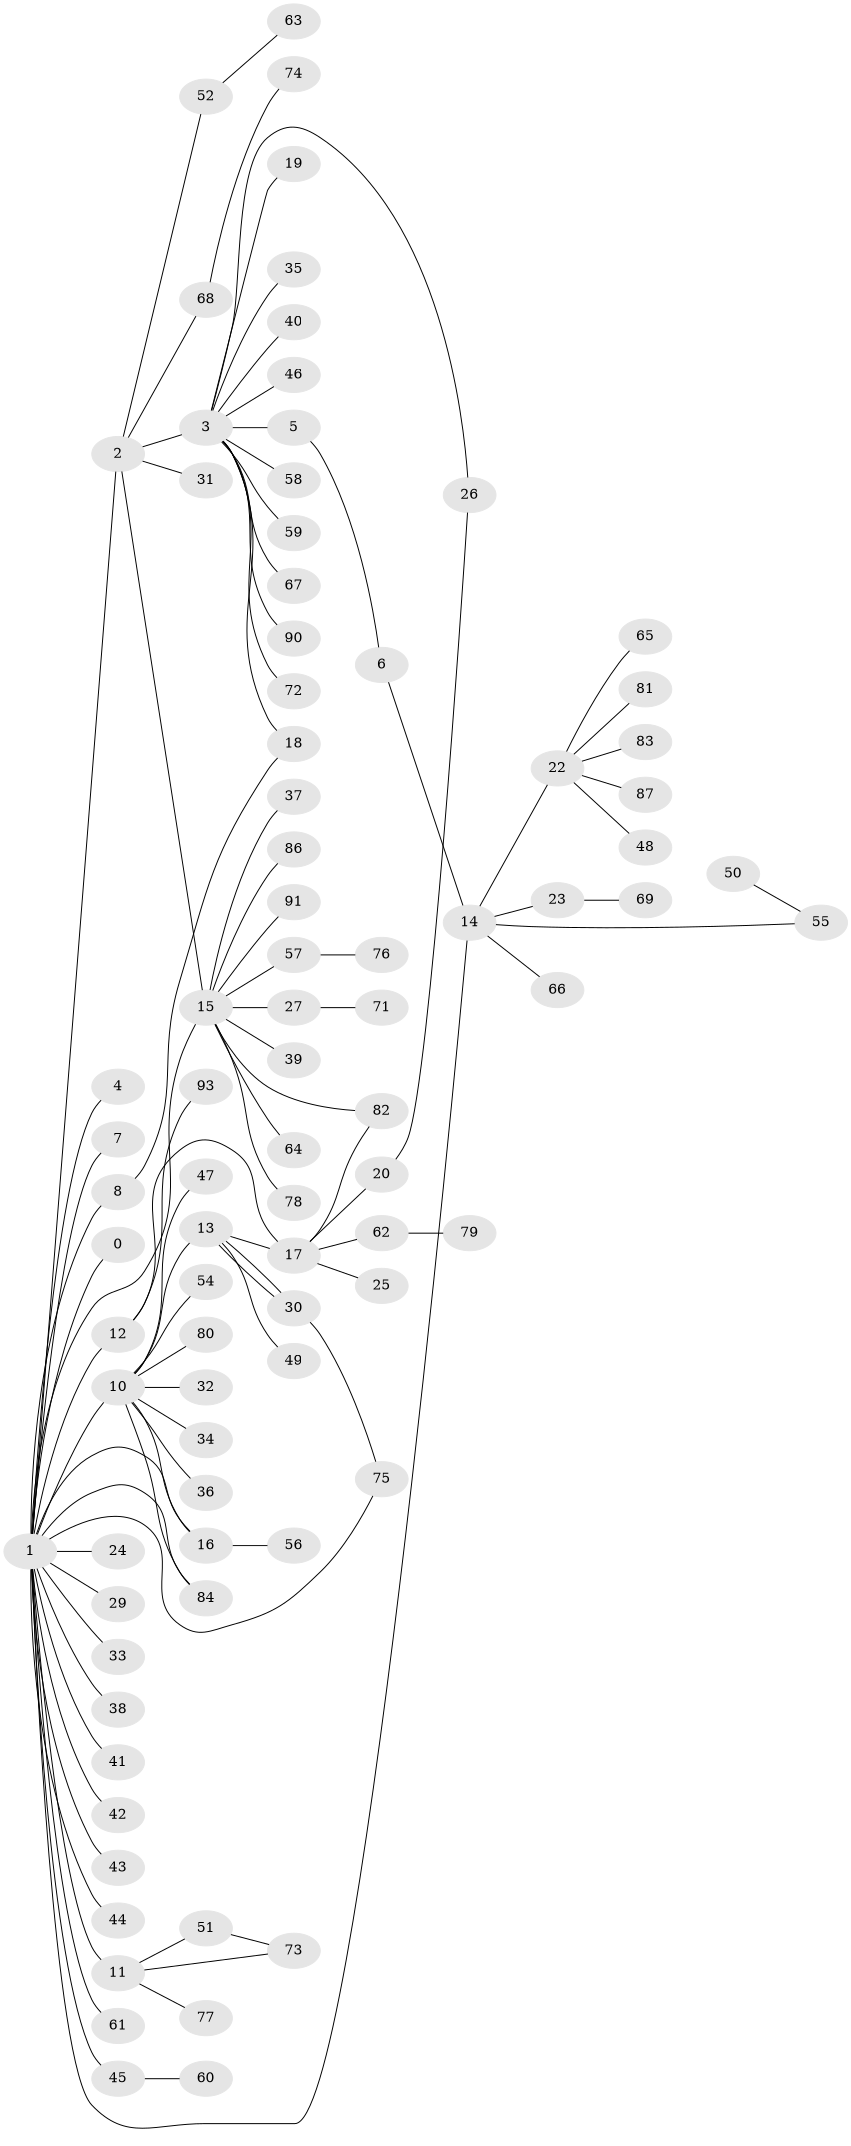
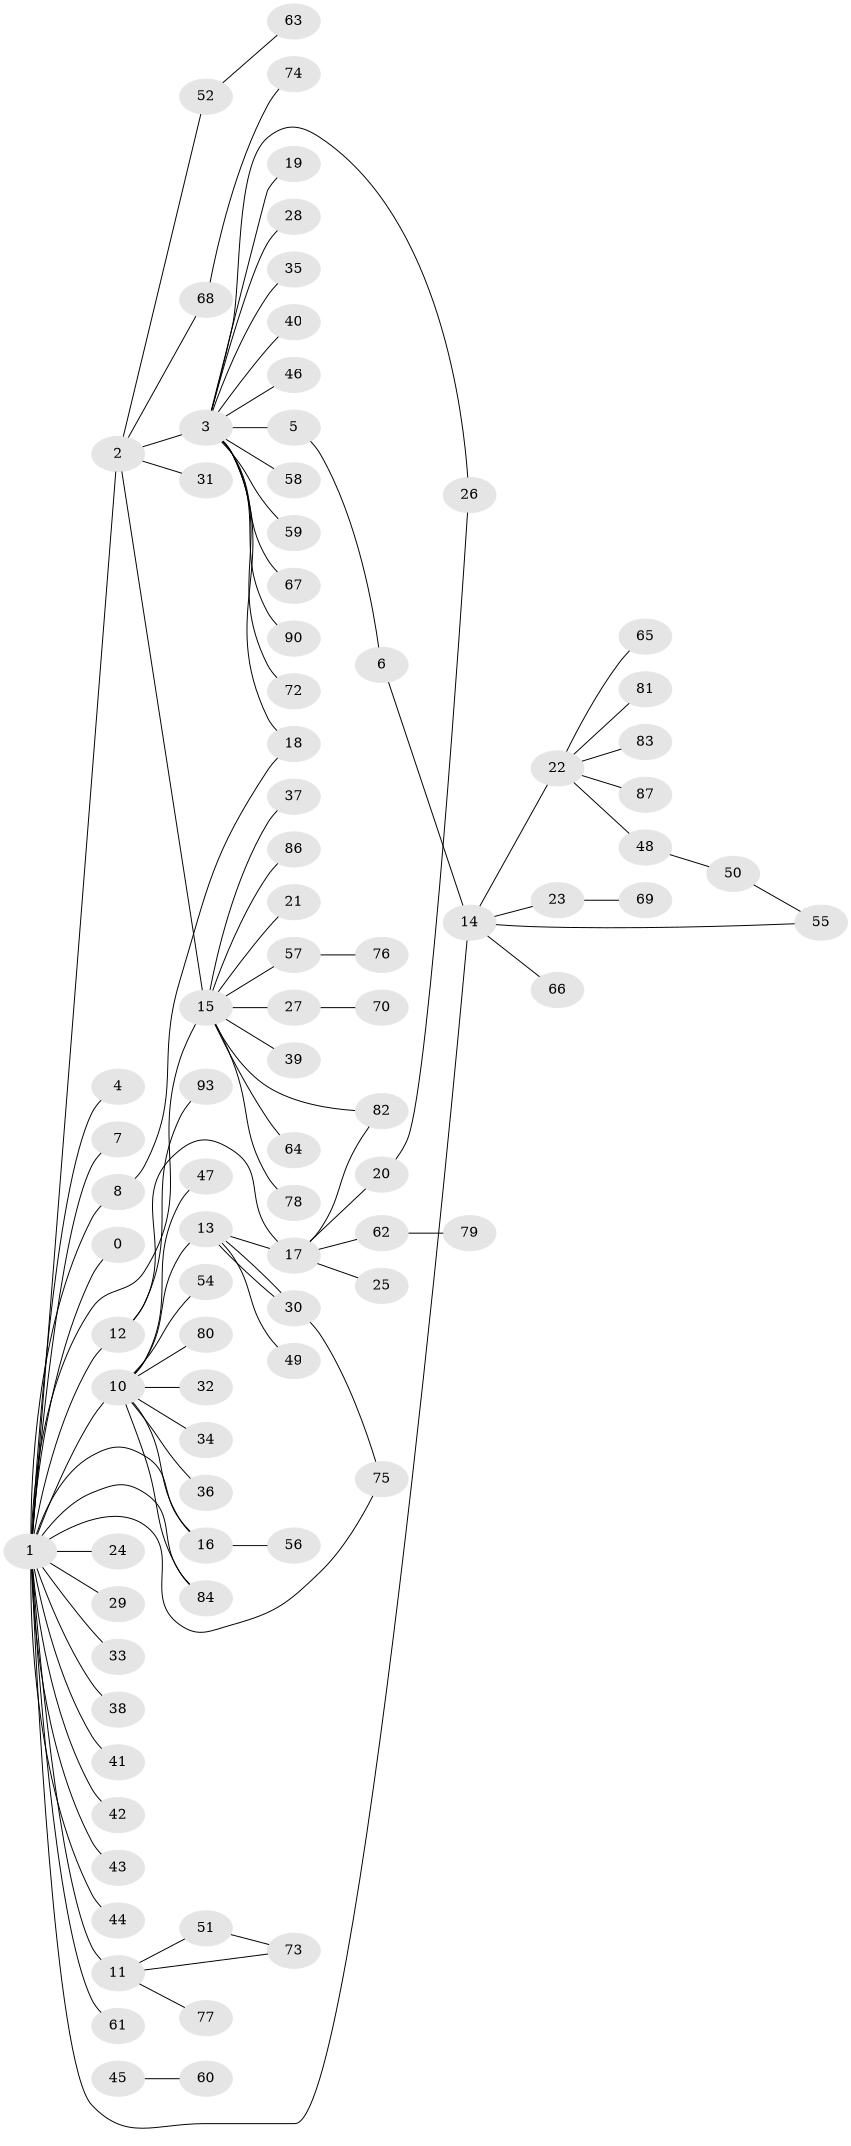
none -> (294, 217)
none -> (689, 861)
(294, 902) -> (294, 902)
(382, 1008) -> (382, 1008)
(63, 1933) -> none
